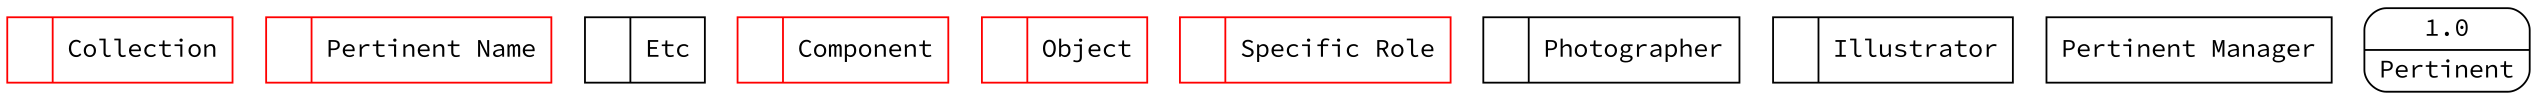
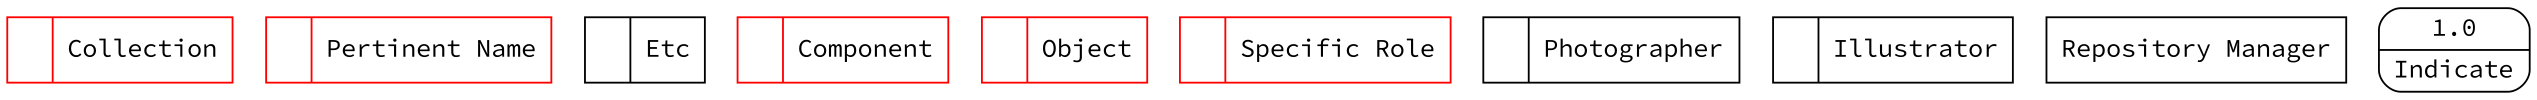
(2189, 50) -> (2196, 50)
(2447, 70) -> (2454, 70)
